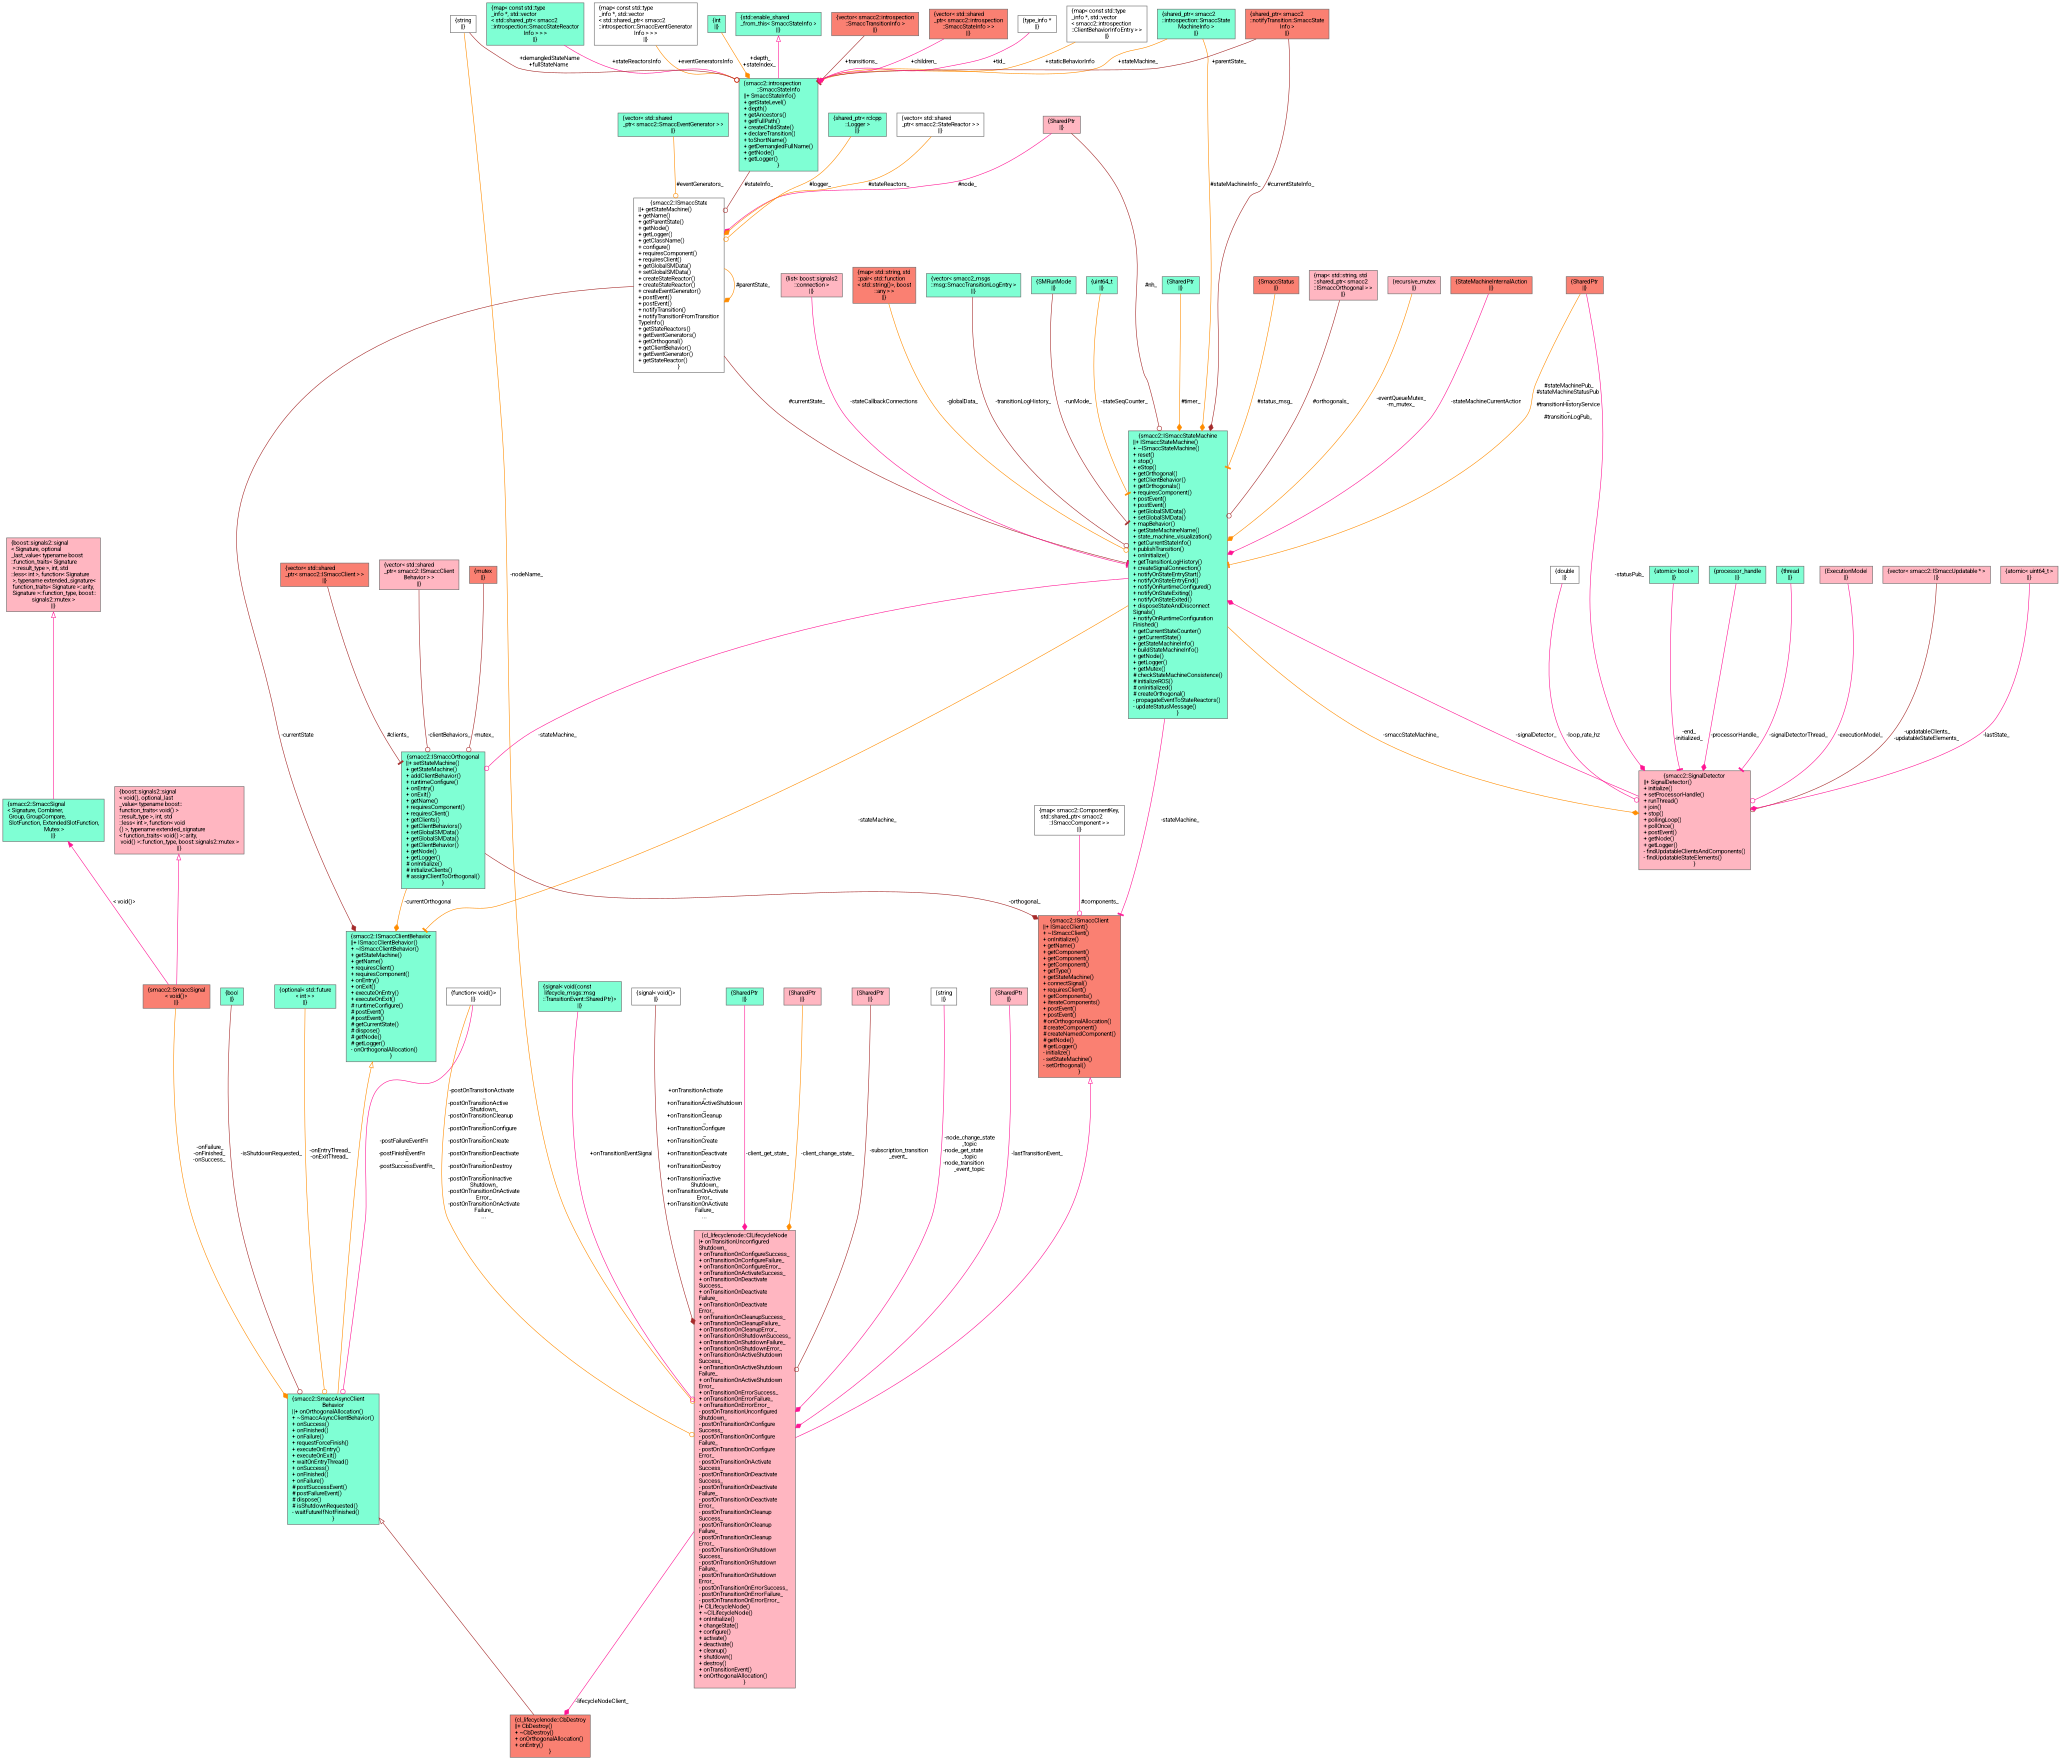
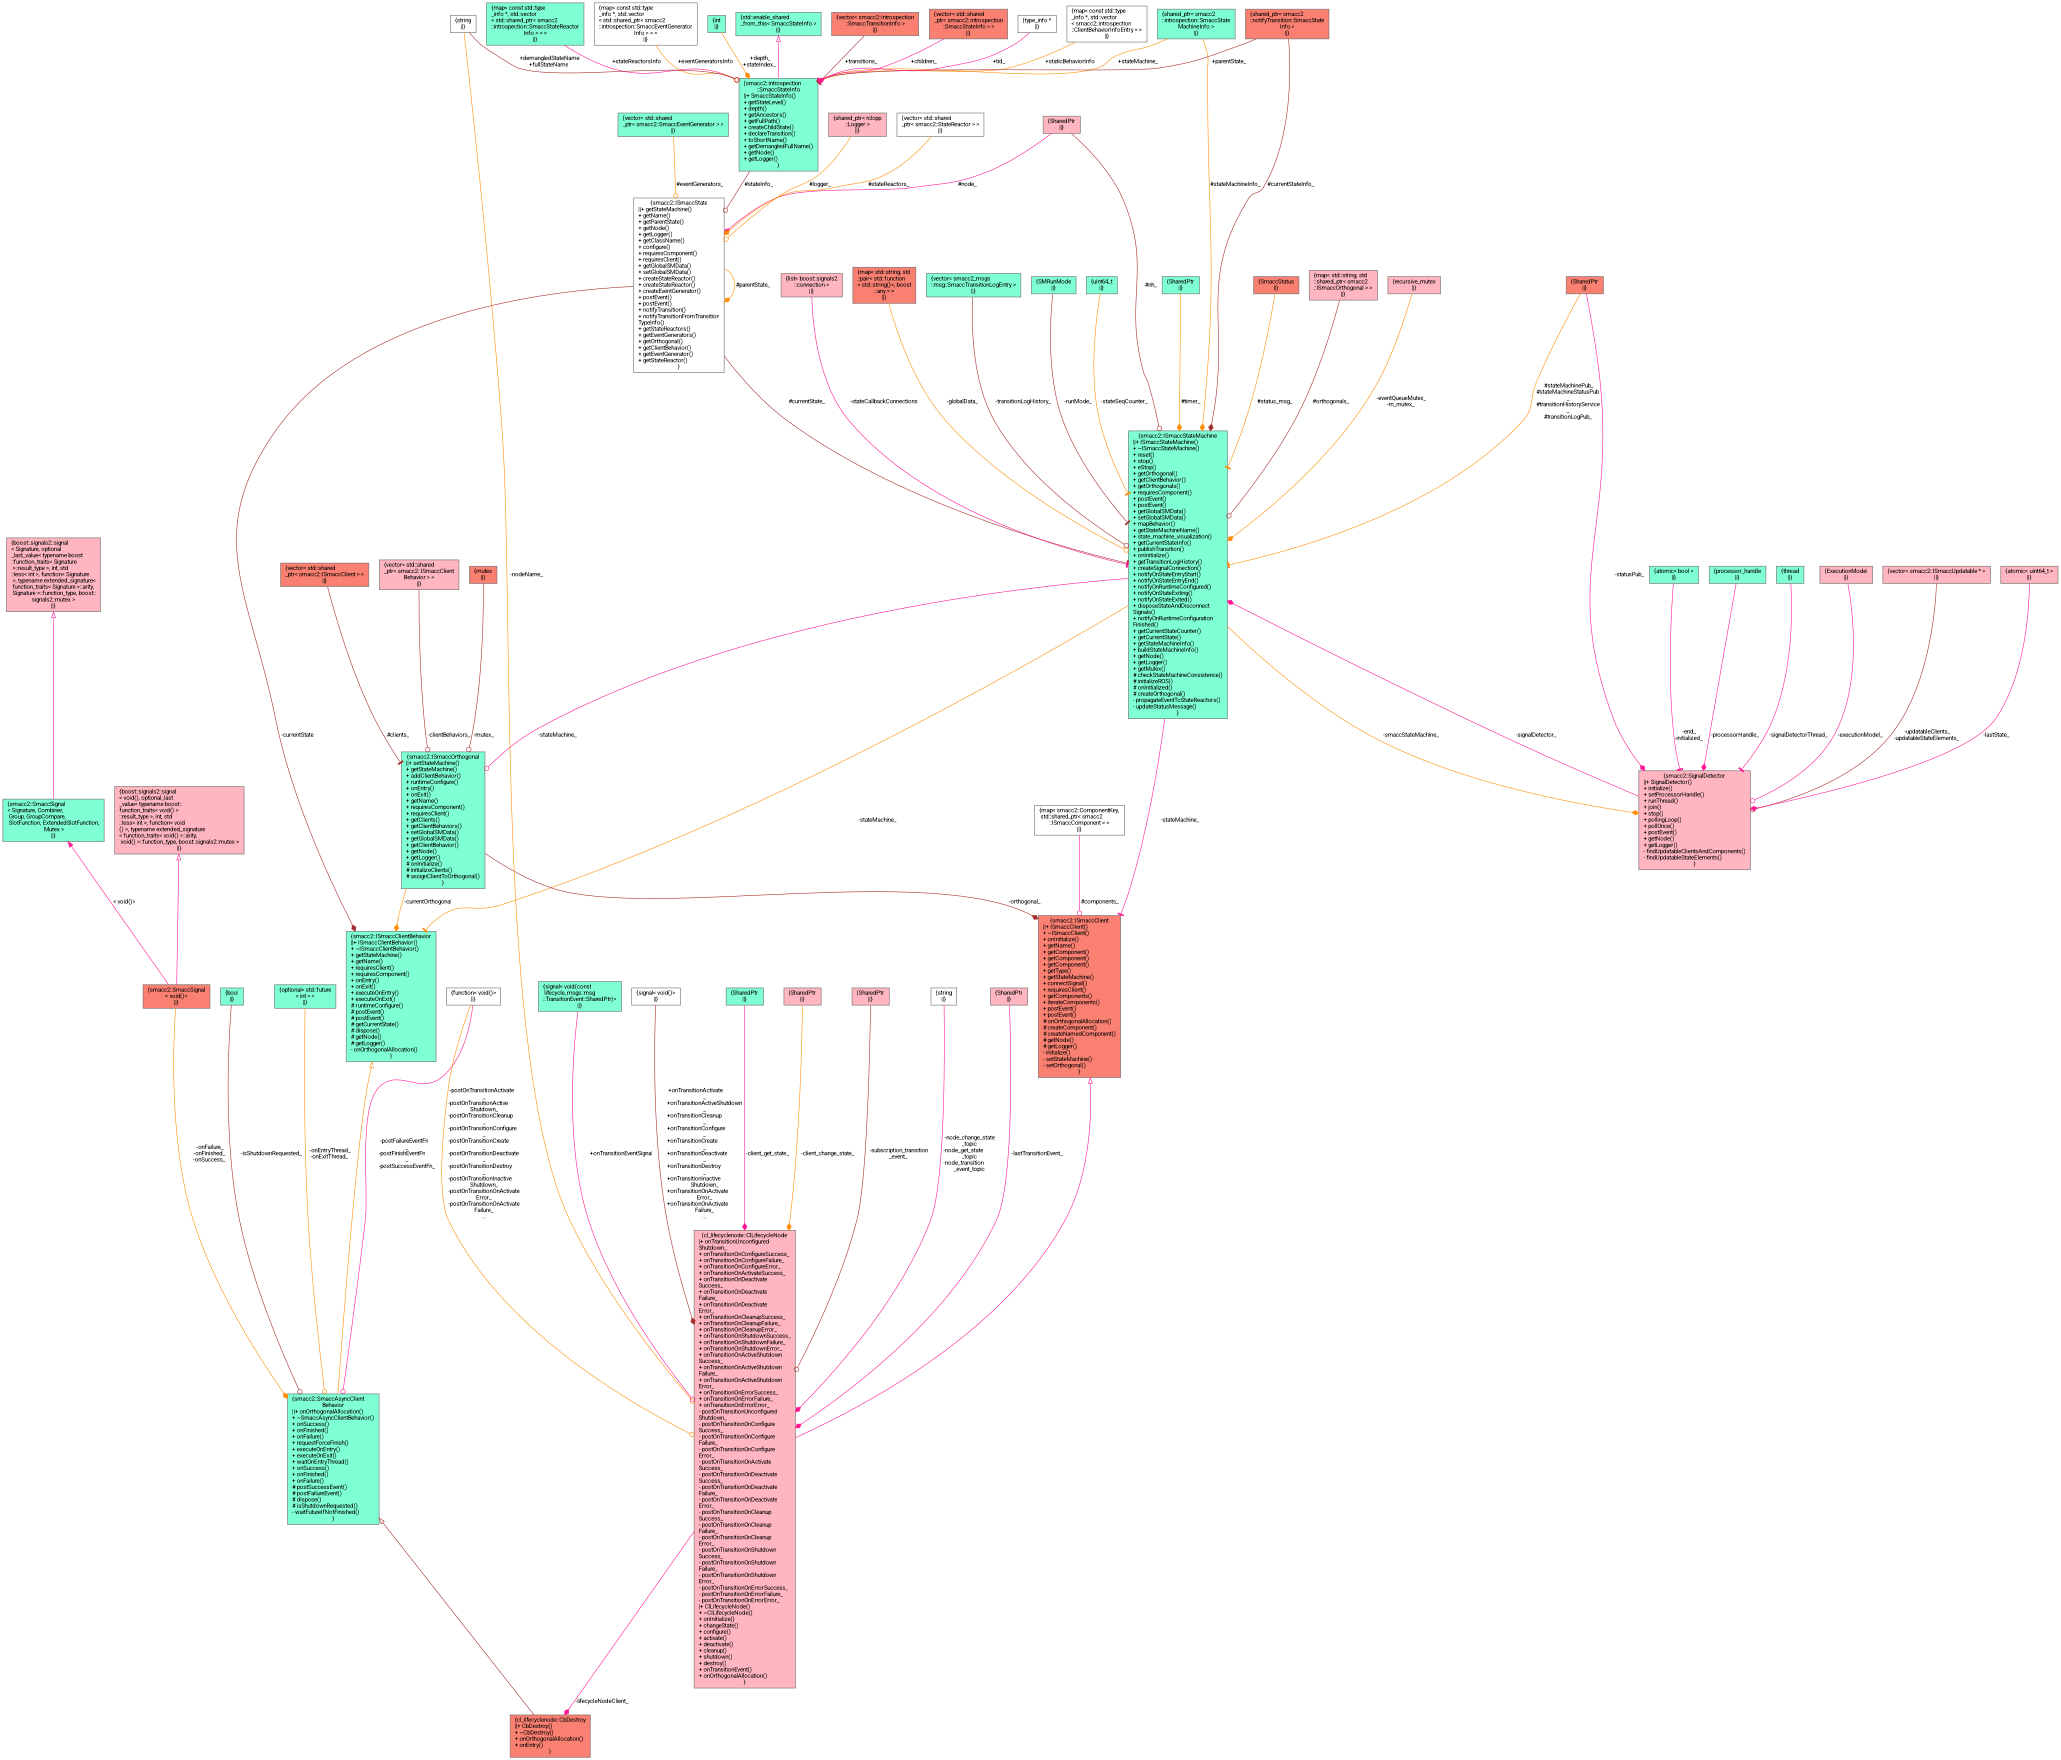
(857, 125) -> (857, 125)
(1491, 285) -> none
(1565, 575) -> none
